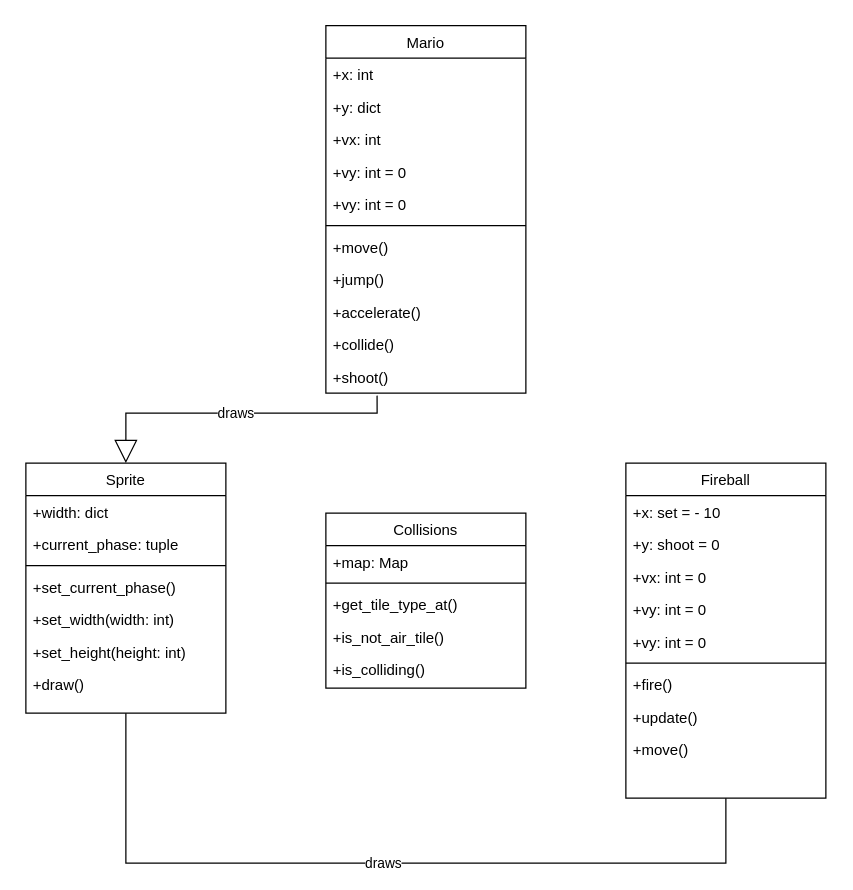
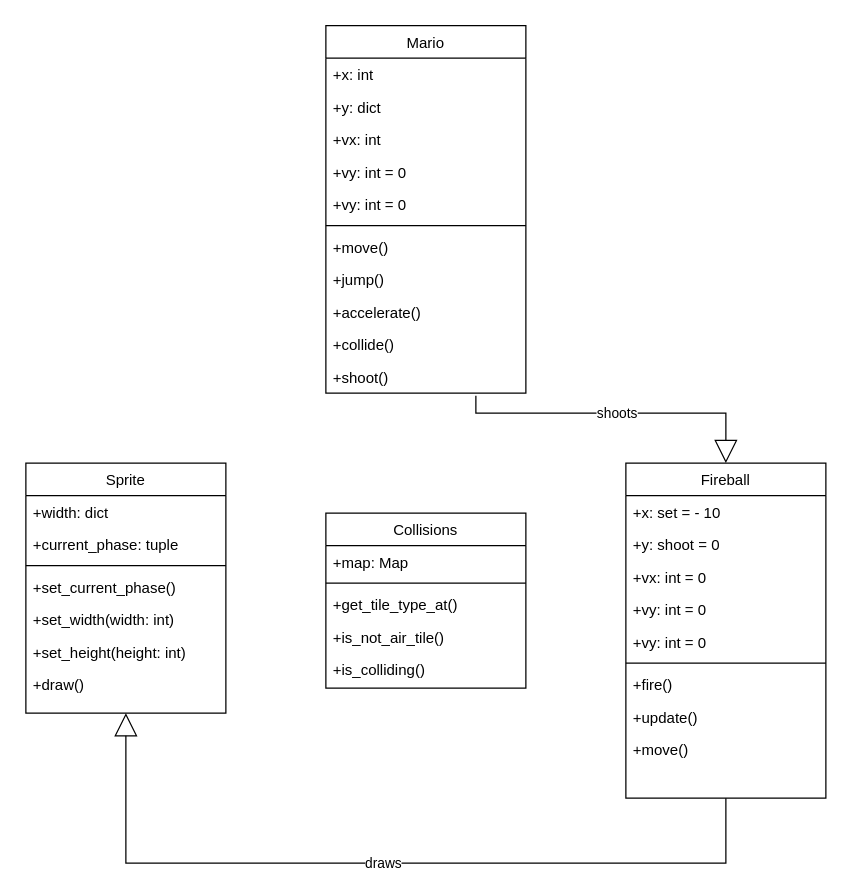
(247, 413) -> none
none -> (606, 413)
(126, 727) -> (126, 737)
